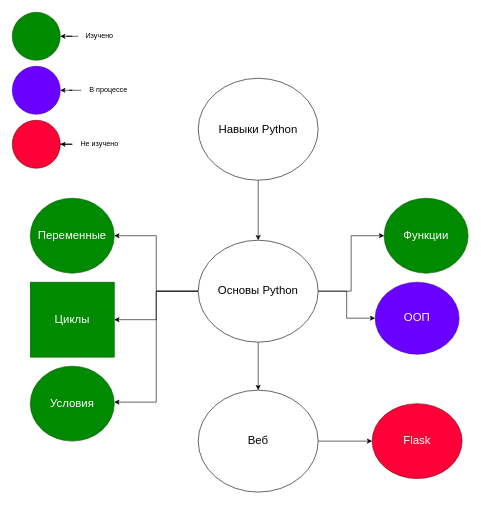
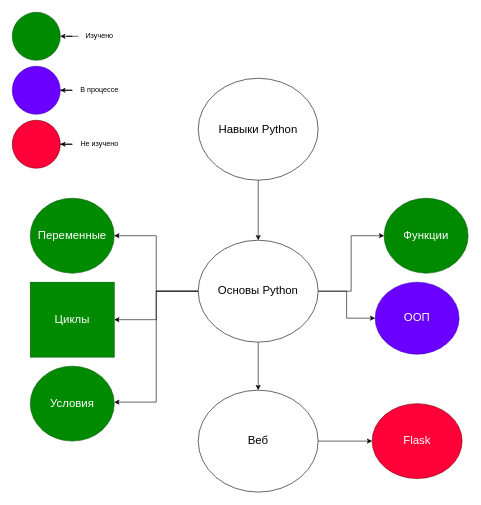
(108, 90) -> (99, 90)
